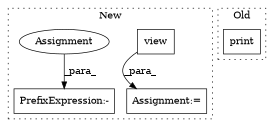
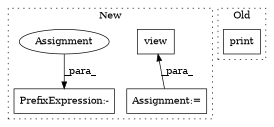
(123, 67) -> (162, 75)
